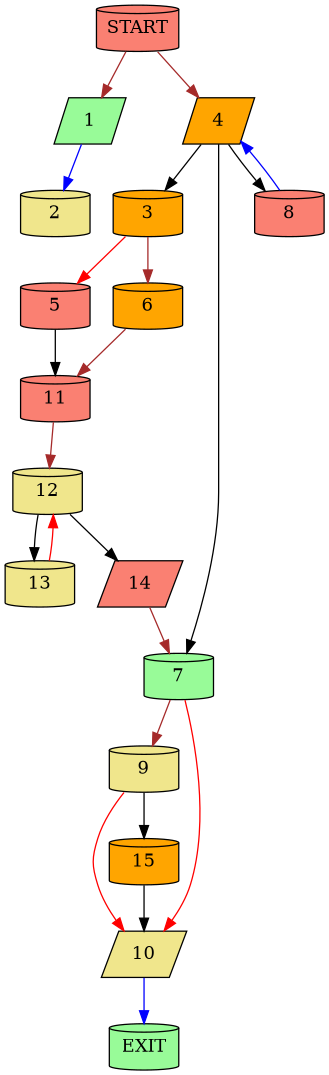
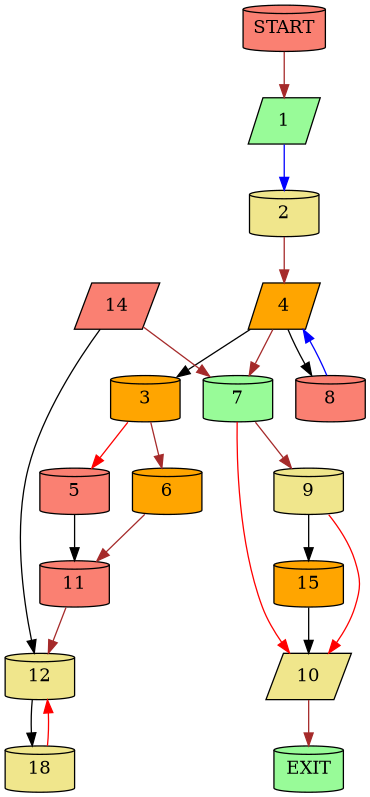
(174, 70) -> (284, 253)
(219, 394) -> (264, 347)
(89, 533) -> (27, 476)
(40, 584) -> (40, 769)
(144, 994) -> (309, 716)
